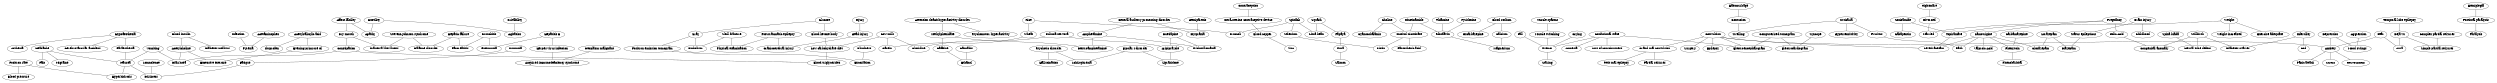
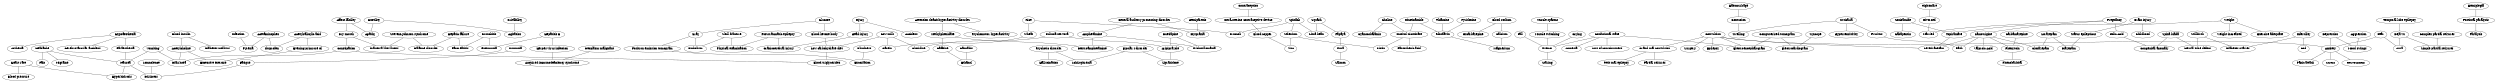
none -> (911, 35)
none -> (270, 42)
none -> (1291, 42)
(2172, 43) -> (2161, 43)
(19, 63) -> (19, 63)
